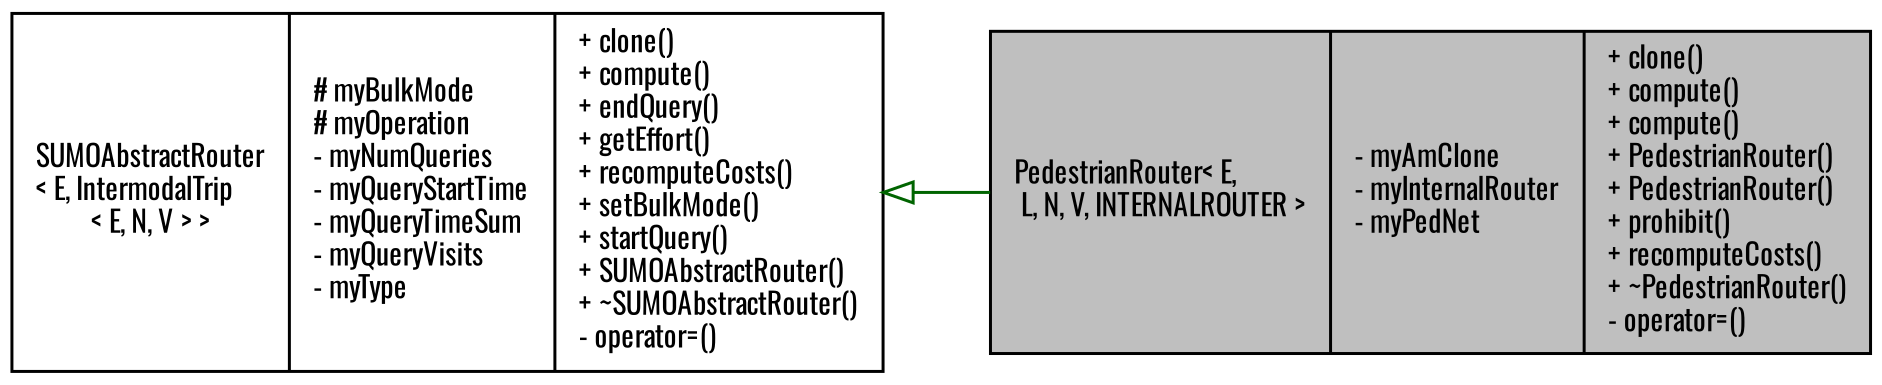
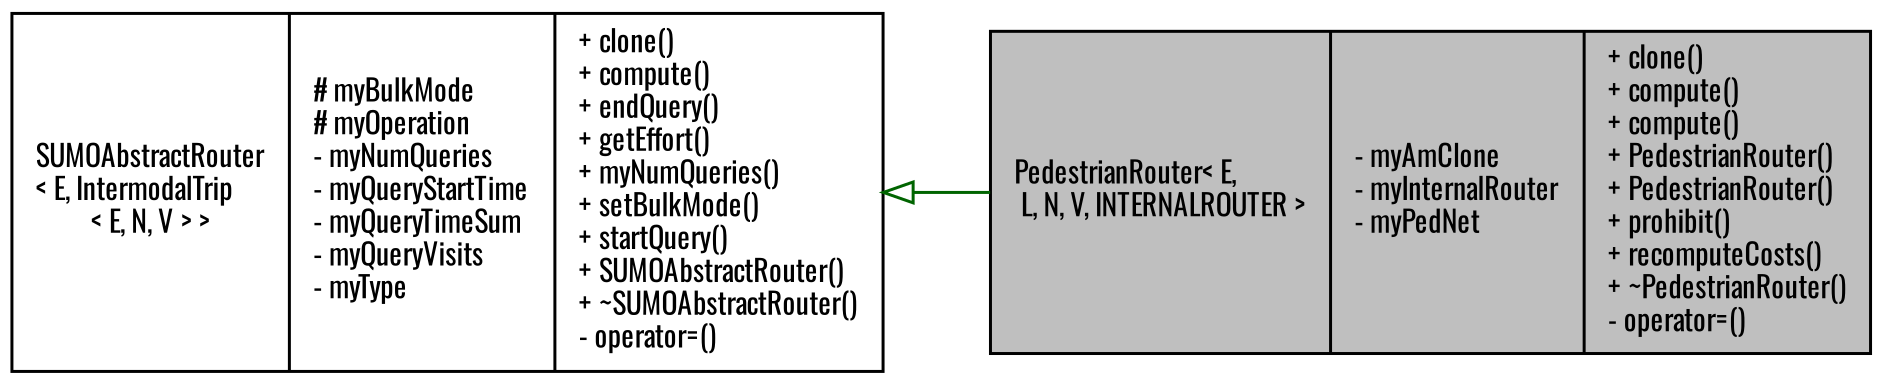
(686, 175) -> (679, 175)
